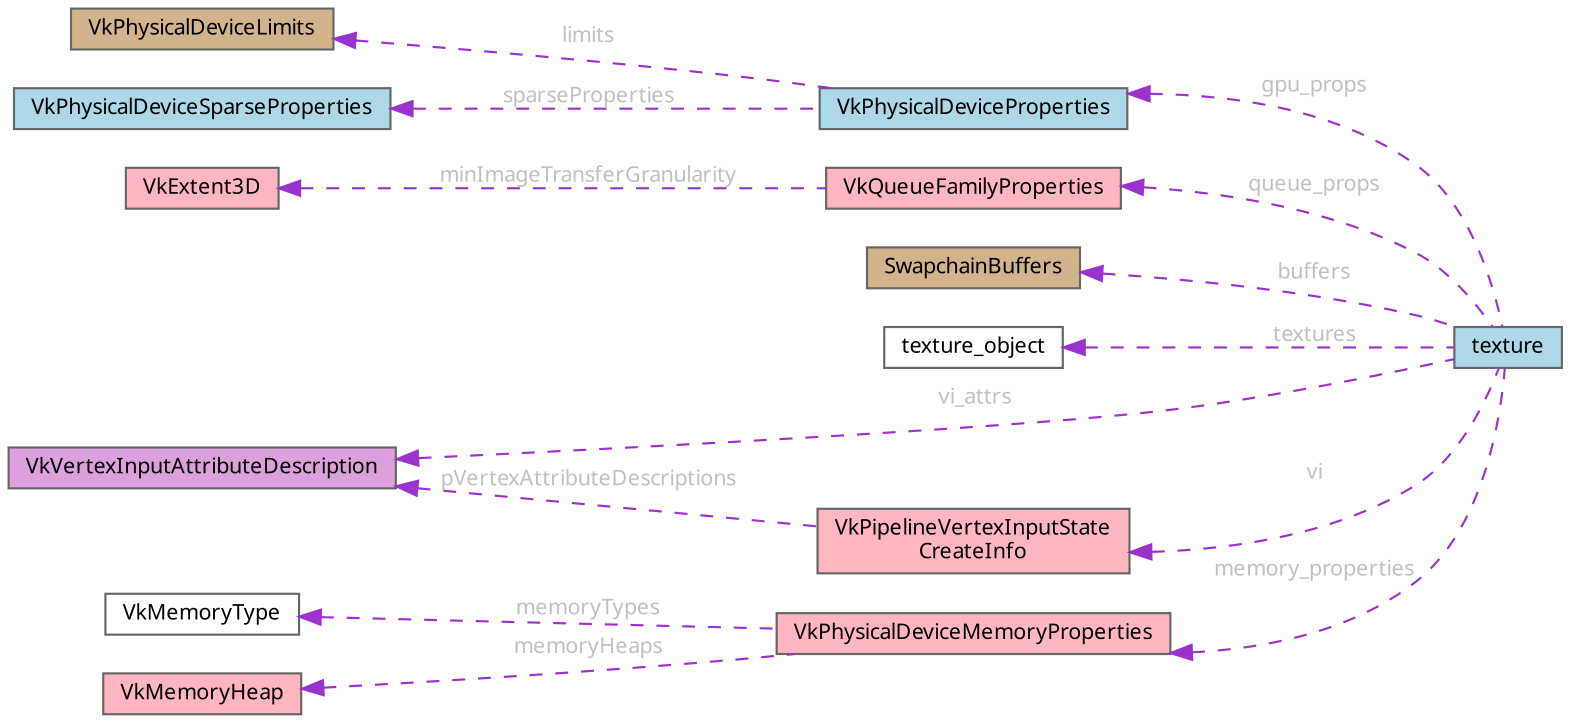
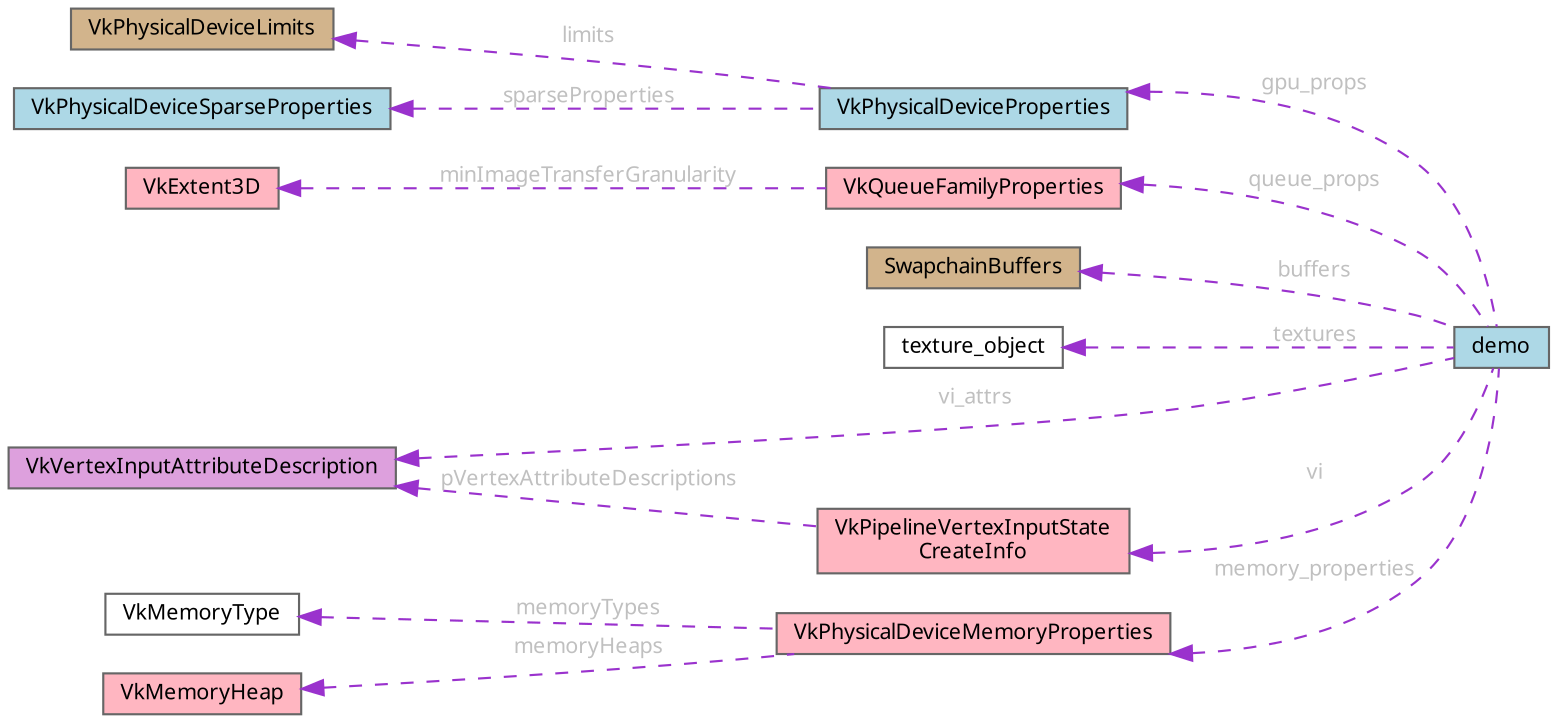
(1508, 347) -> (1502, 347)
